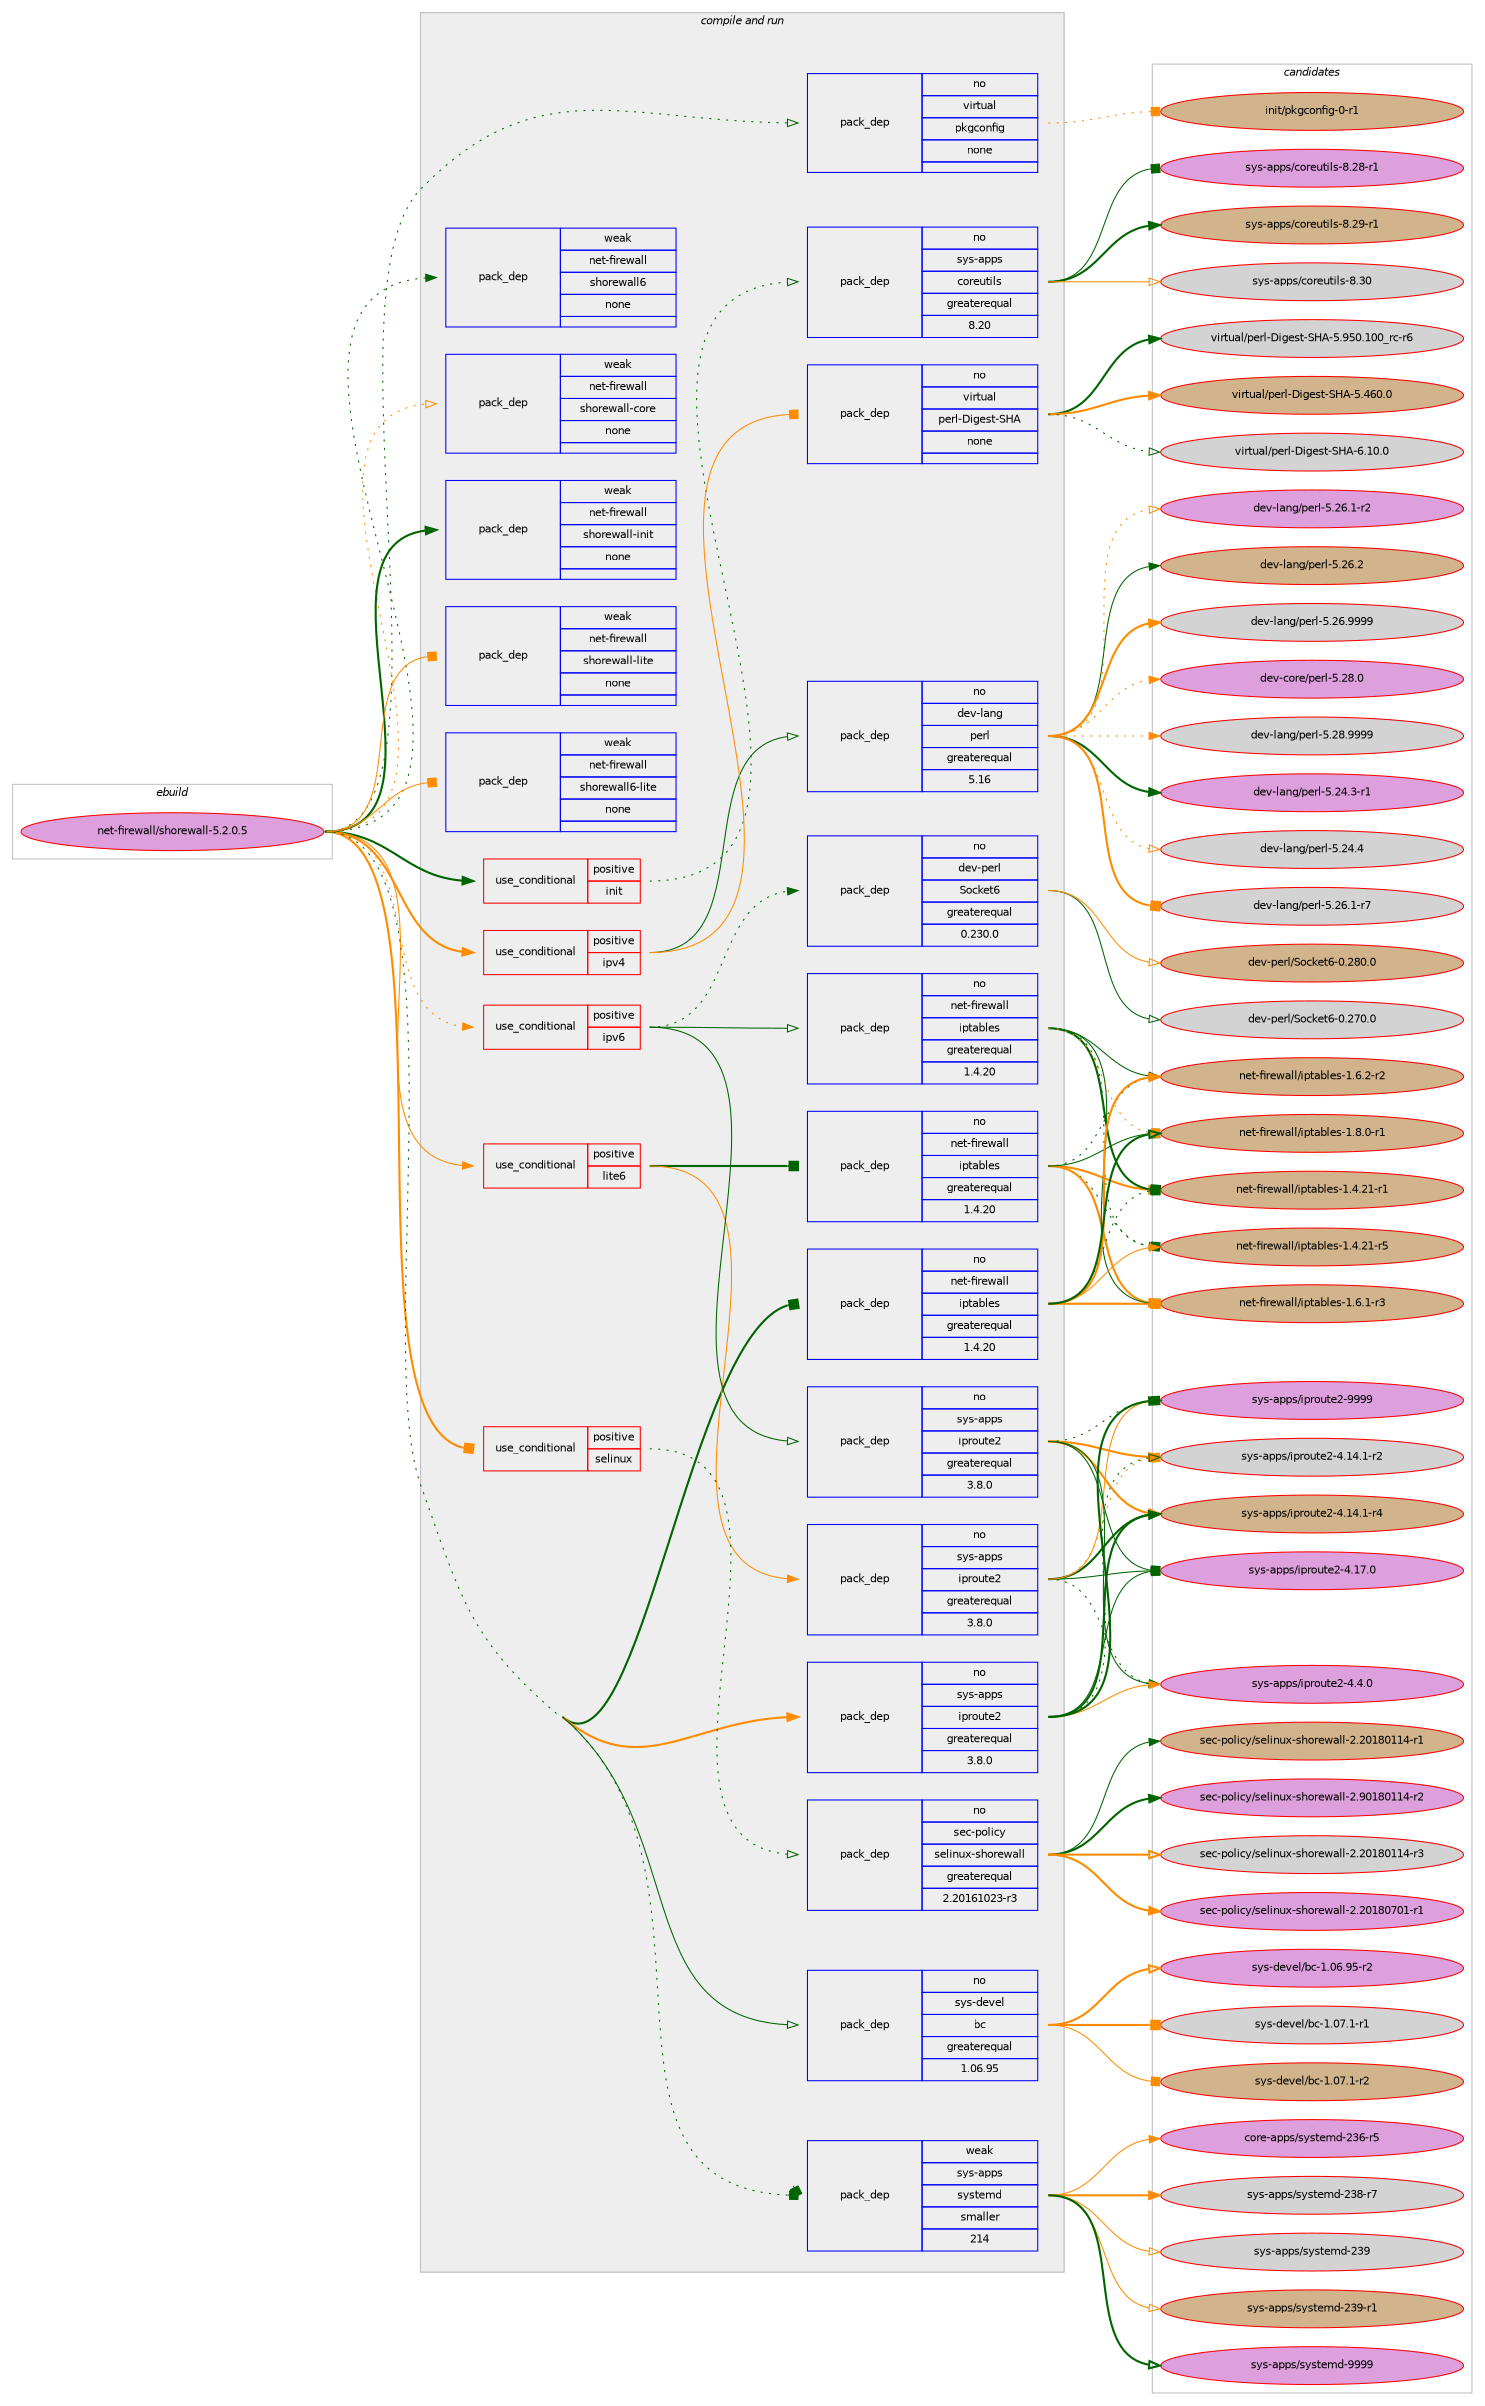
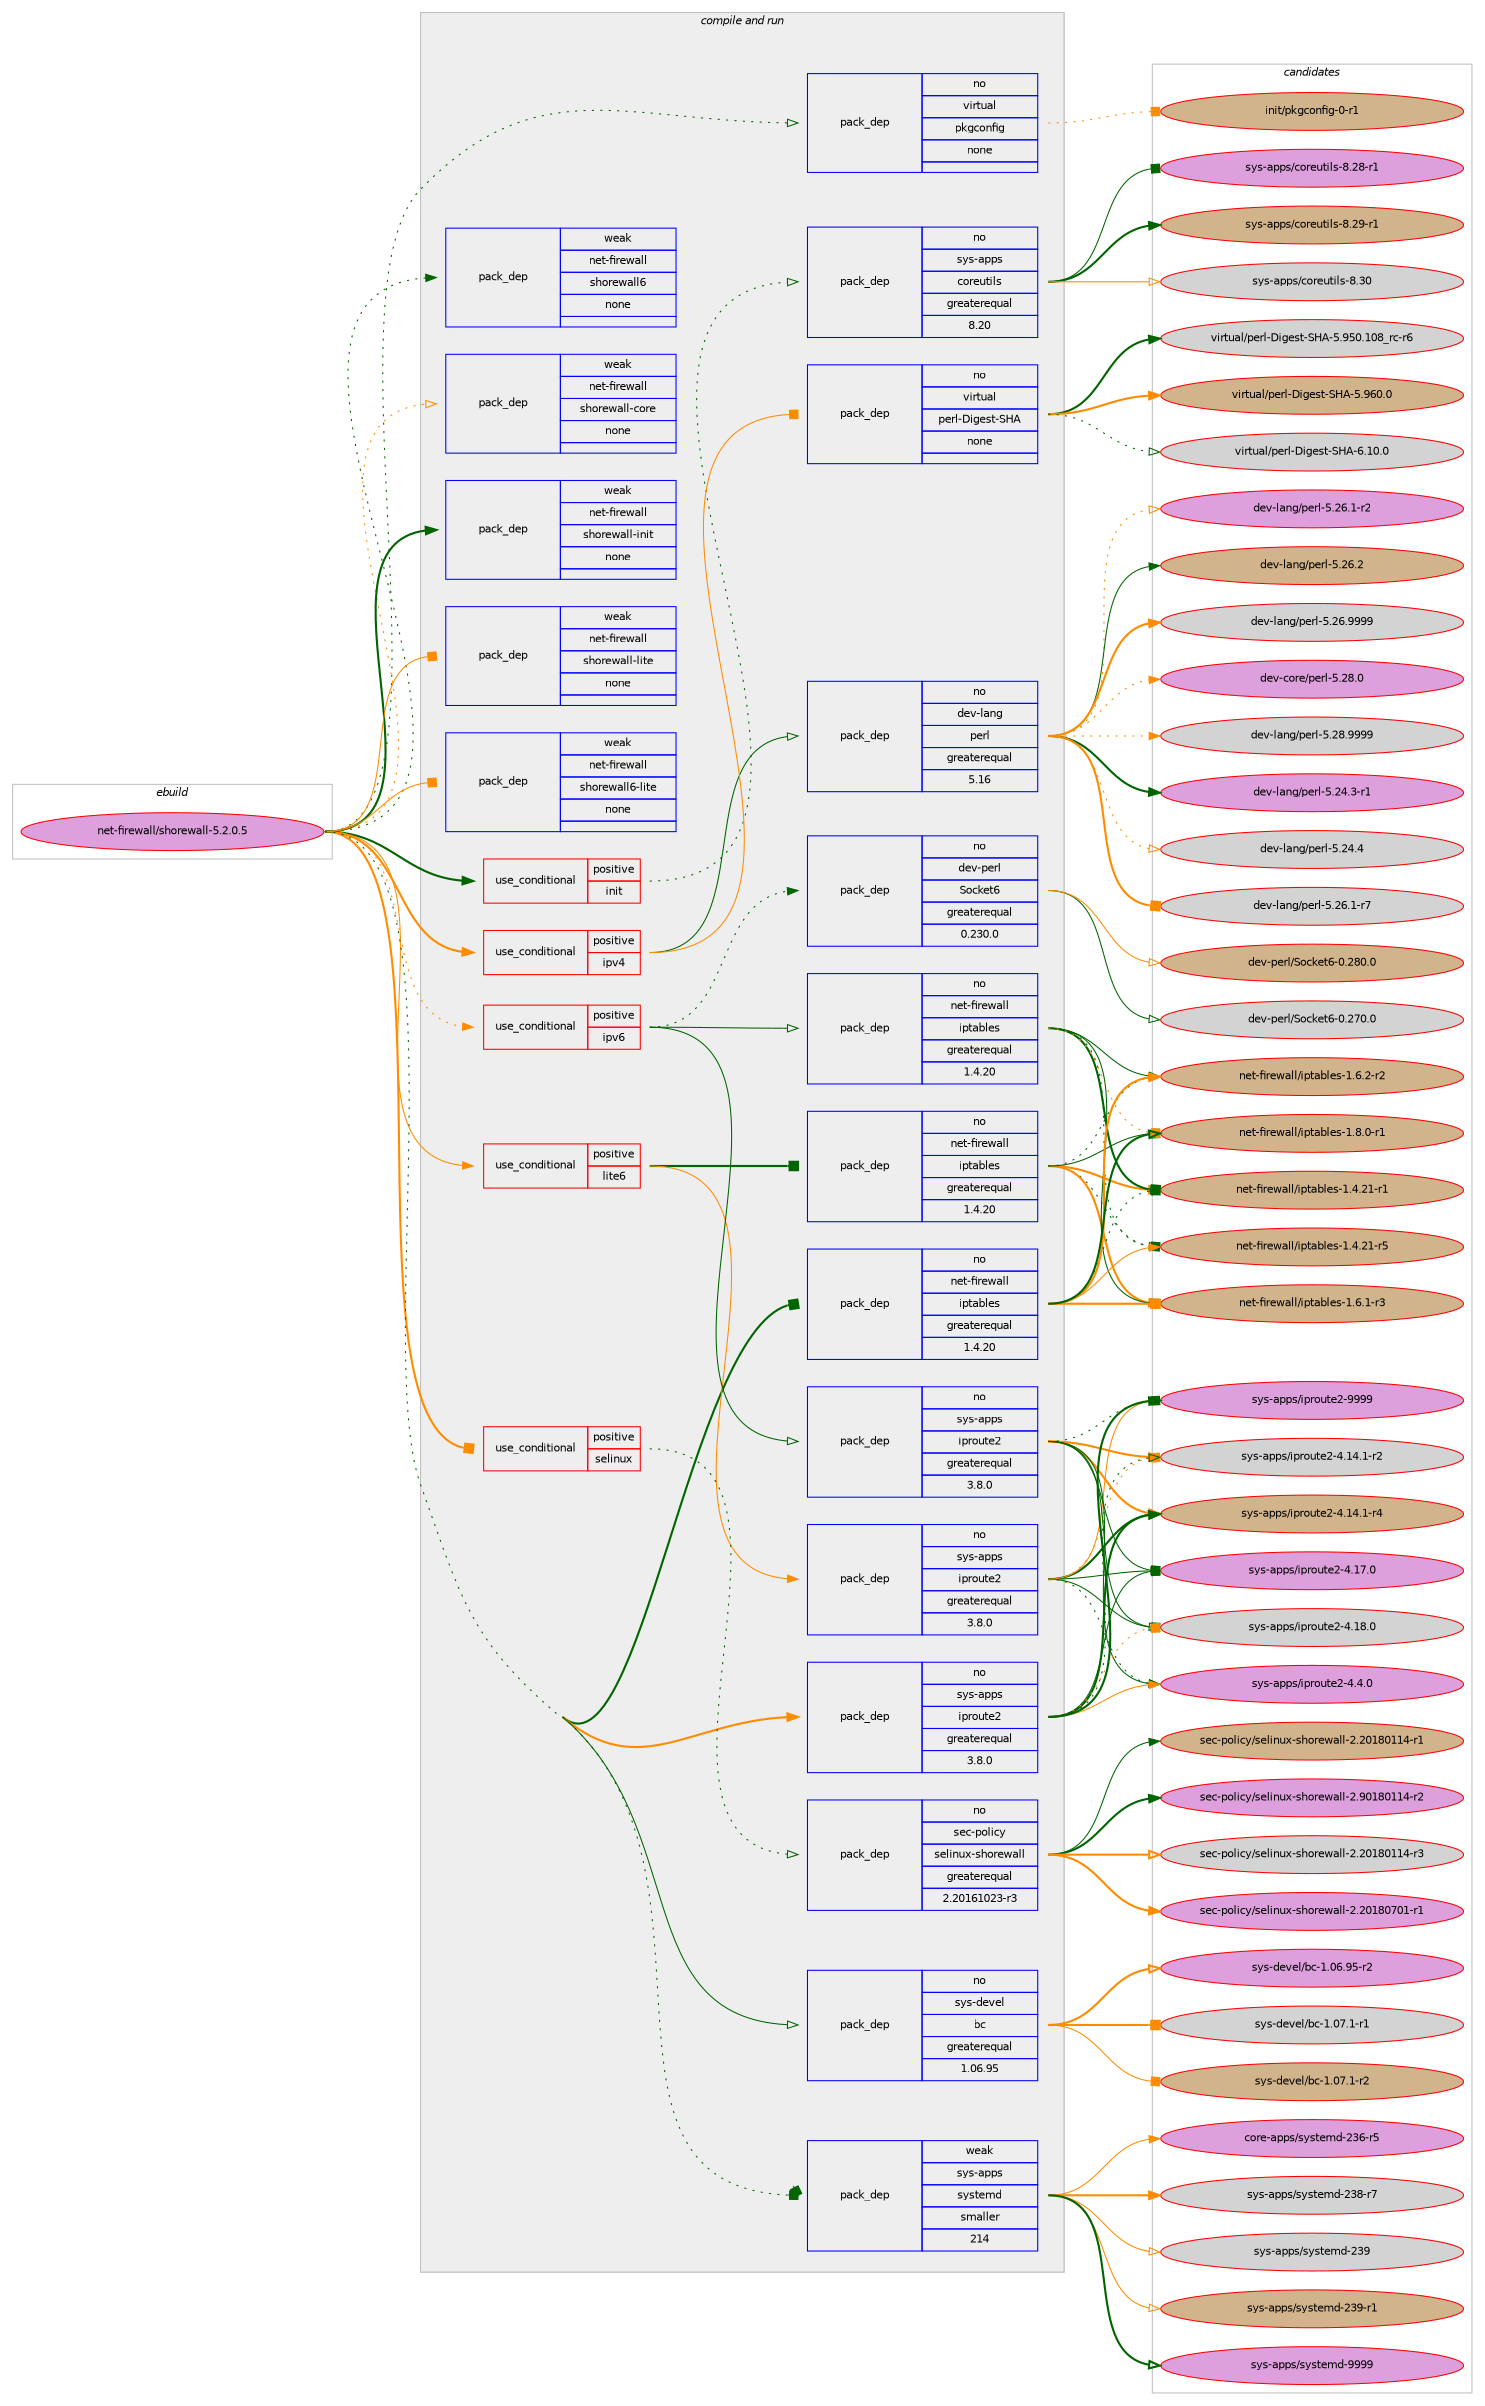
(1312, 339) -> (1312, 339)
(1312, 395) -> (1312, 395)
none -> (1312, 1628)
